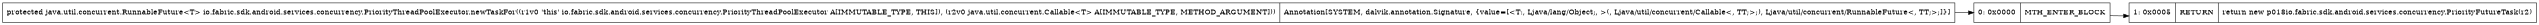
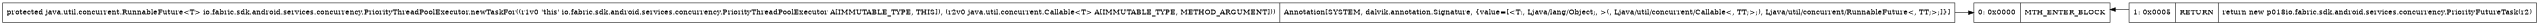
(2117, 16) -> (2122, 9)
